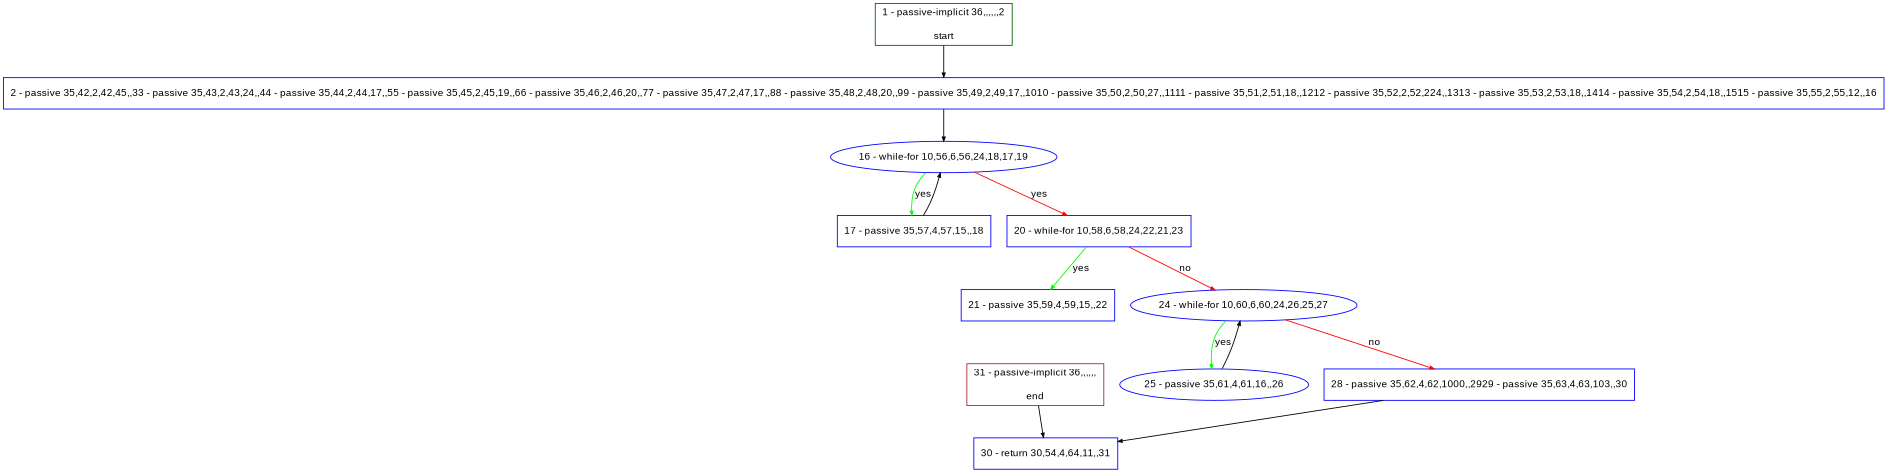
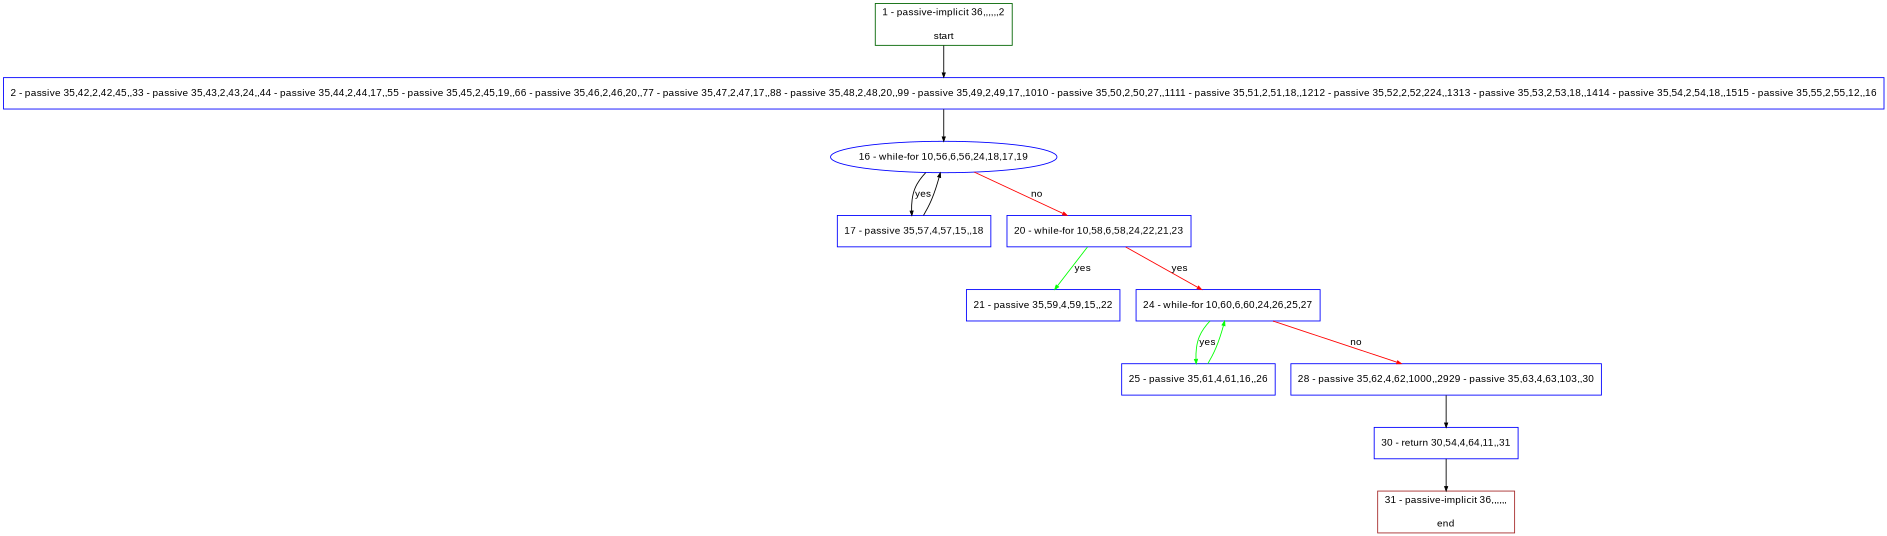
(914, 190) -> (914, 190)
(1039, 194) -> (1037, 194)
(1185, 268) -> (1180, 268)
(1244, 305) -> (1228, 305)
(1232, 348) -> (1217, 345)
(1214, 385) -> (1198, 379)
(1041, 419) -> (1446, 473)
